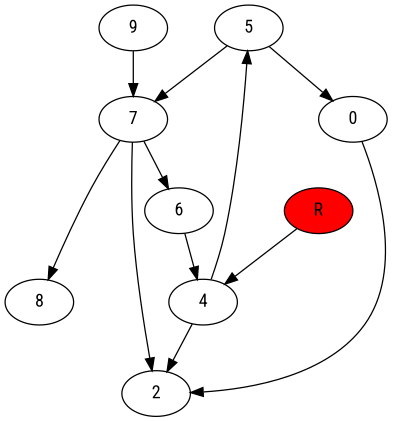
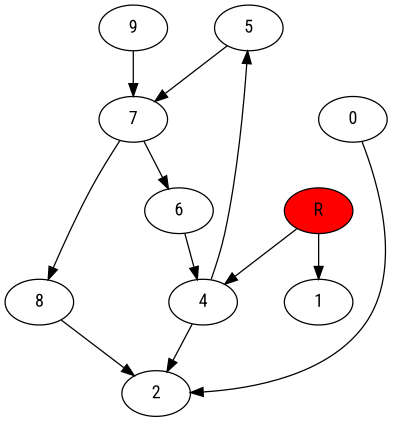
(296, 69) -> none
(135, 251) -> (93, 344)
none -> (319, 302)
